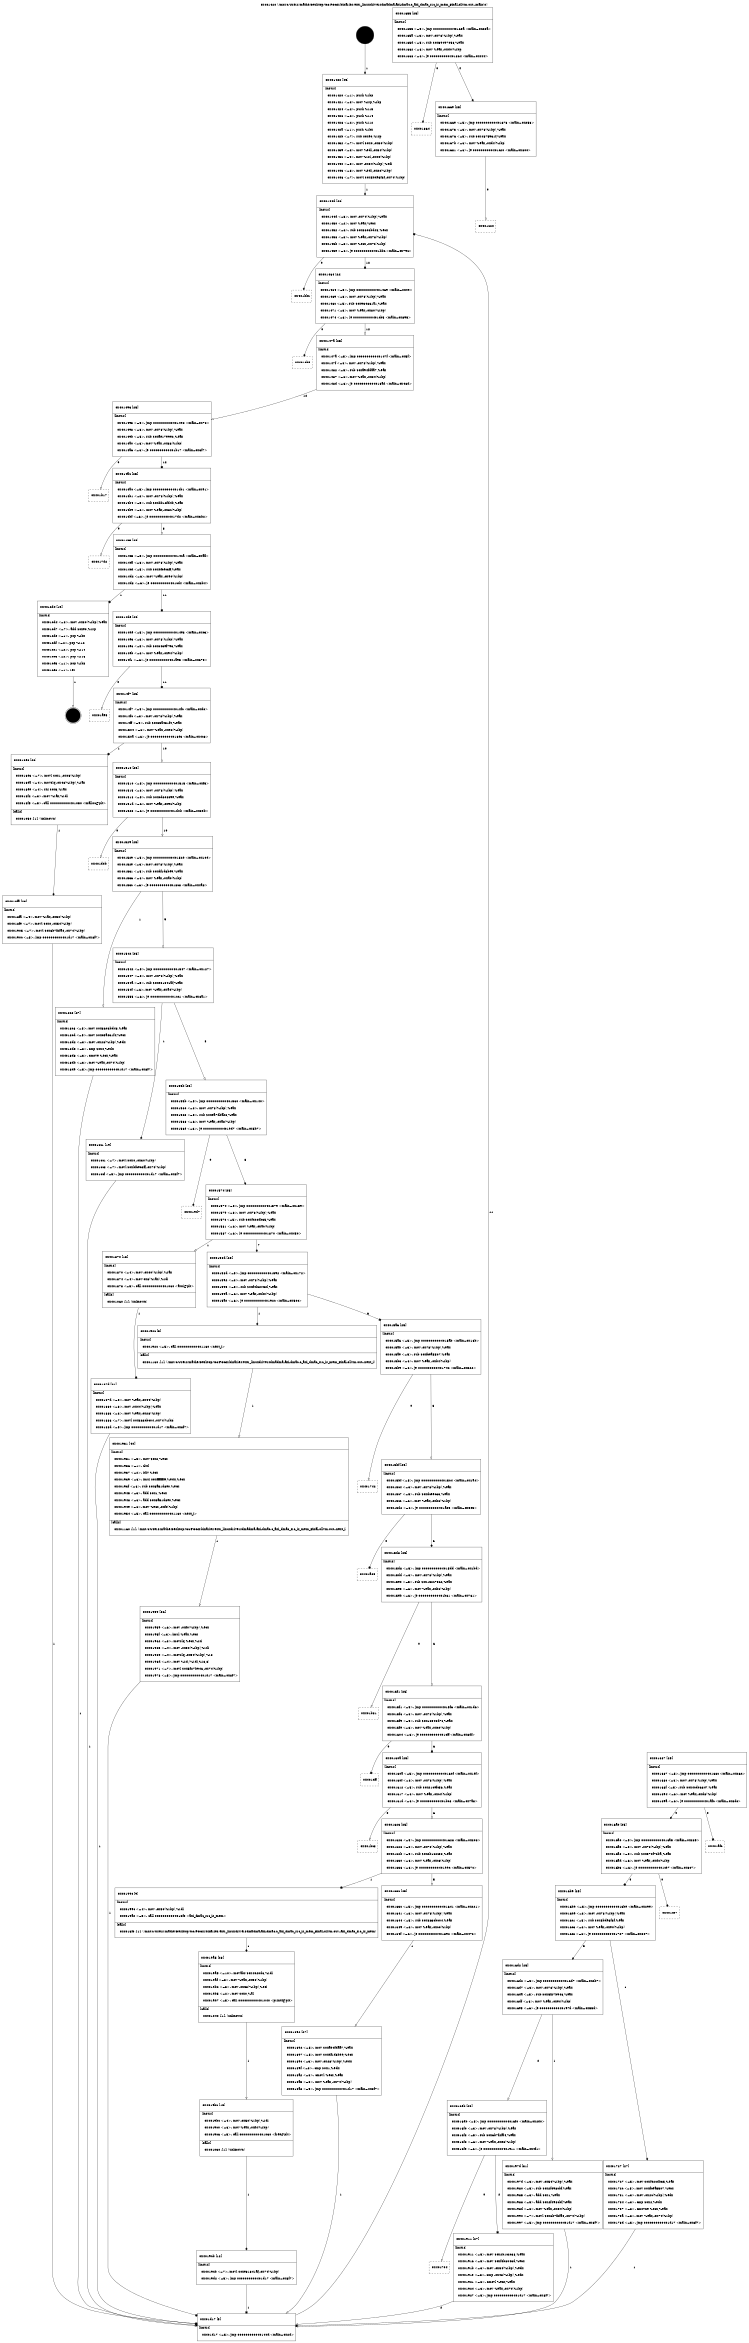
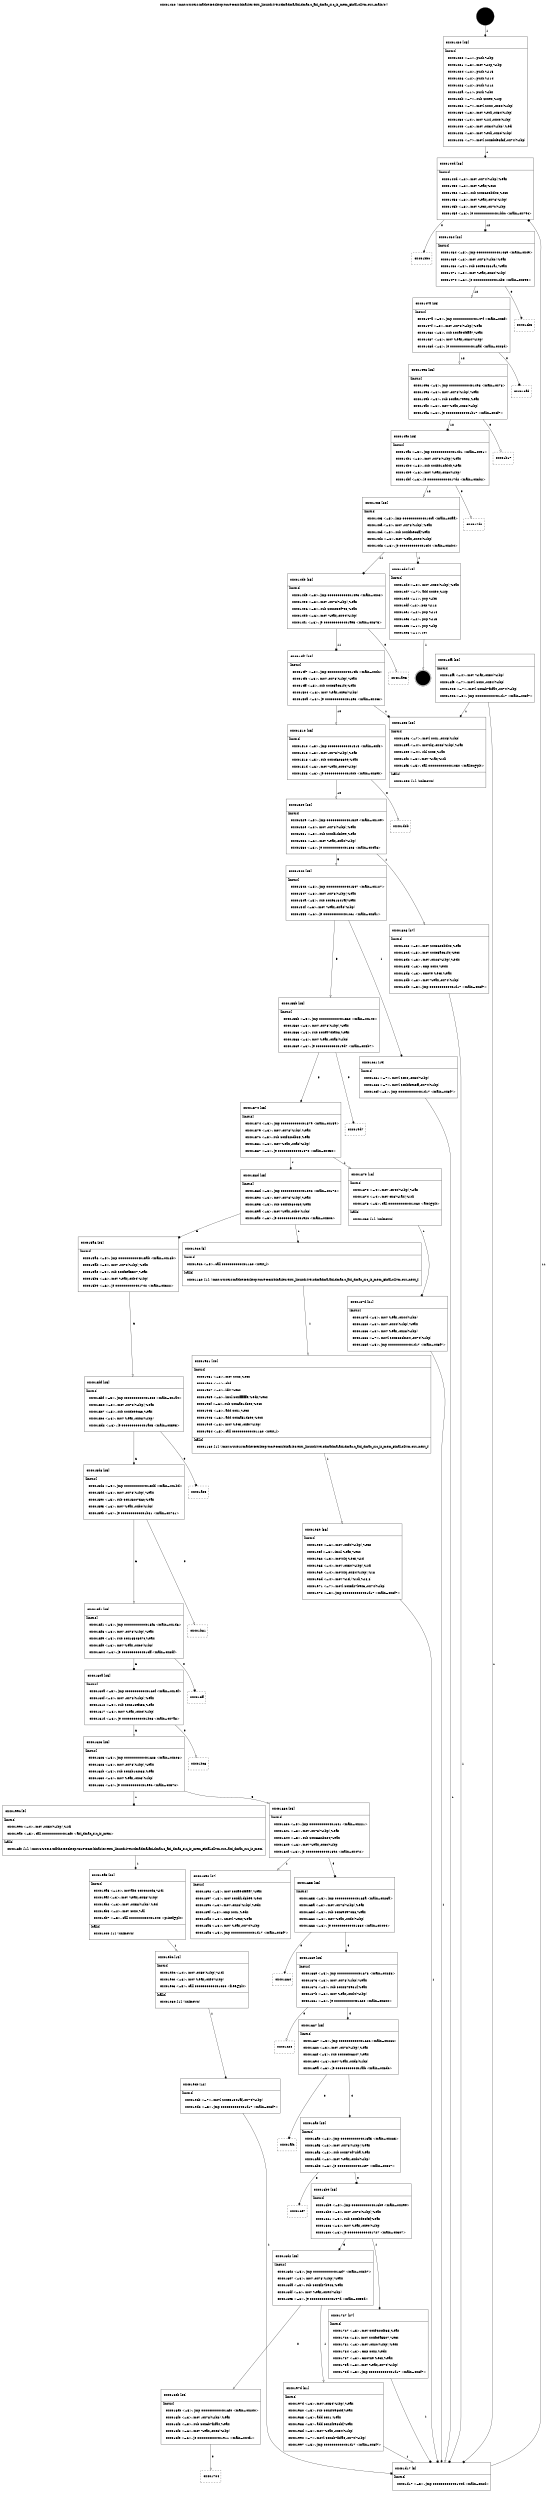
none -> (521, 392)
(163, 529) -> (428, 491)
(56, 859) -> (465, 709)
(367, 1487) -> none
none -> (332, 1867)
none -> (348, 2012)
(334, 2209) -> none
(503, 2268) -> none
